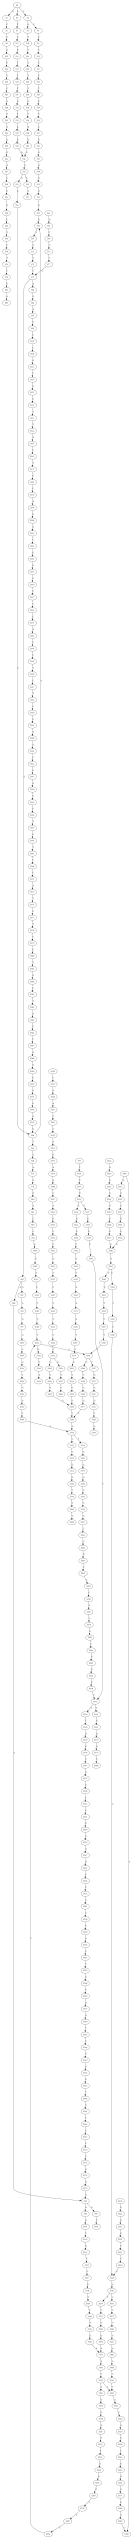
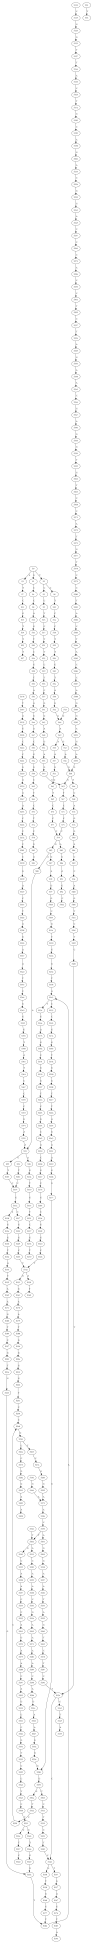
(17, 100) -> none
(17, 133) -> none
(32, 354) -> none
none -> (54, 767)
none -> (51, 1100)
none -> (11, 1183)
none -> (18, 1339)
none -> (27, 1548)
(85, 1740) -> none
(129, 1853) -> (32, 1688)
(90, 2316) -> none
(112, 2373) -> none
